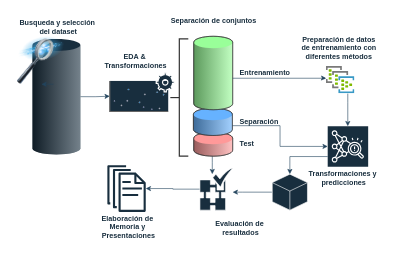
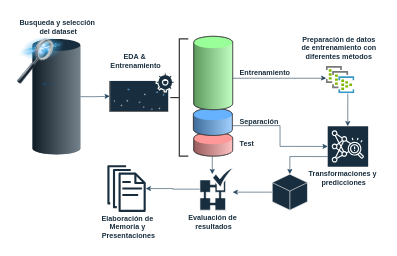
(213, 21) -> none
(136, 61) -> (136, 61)
(240, 228) -> (213, 222)
